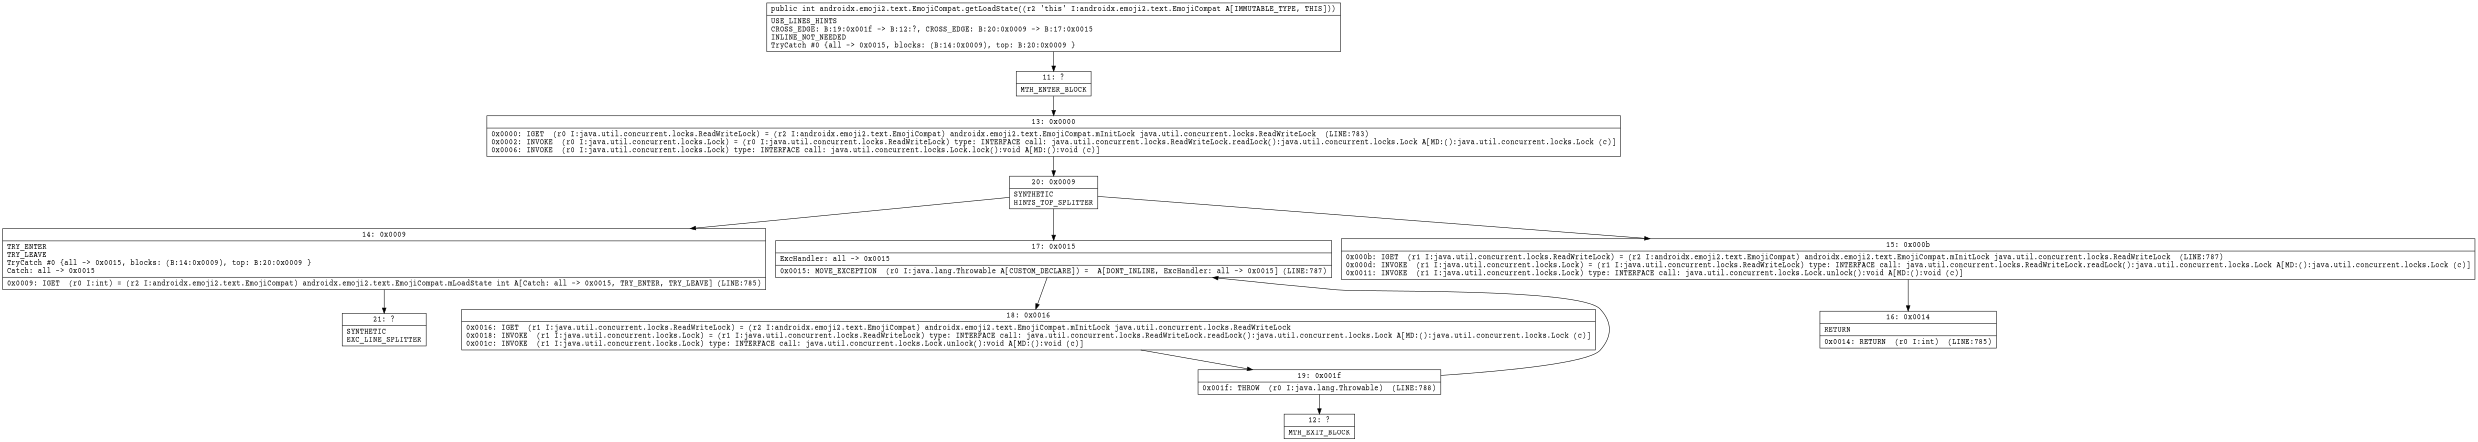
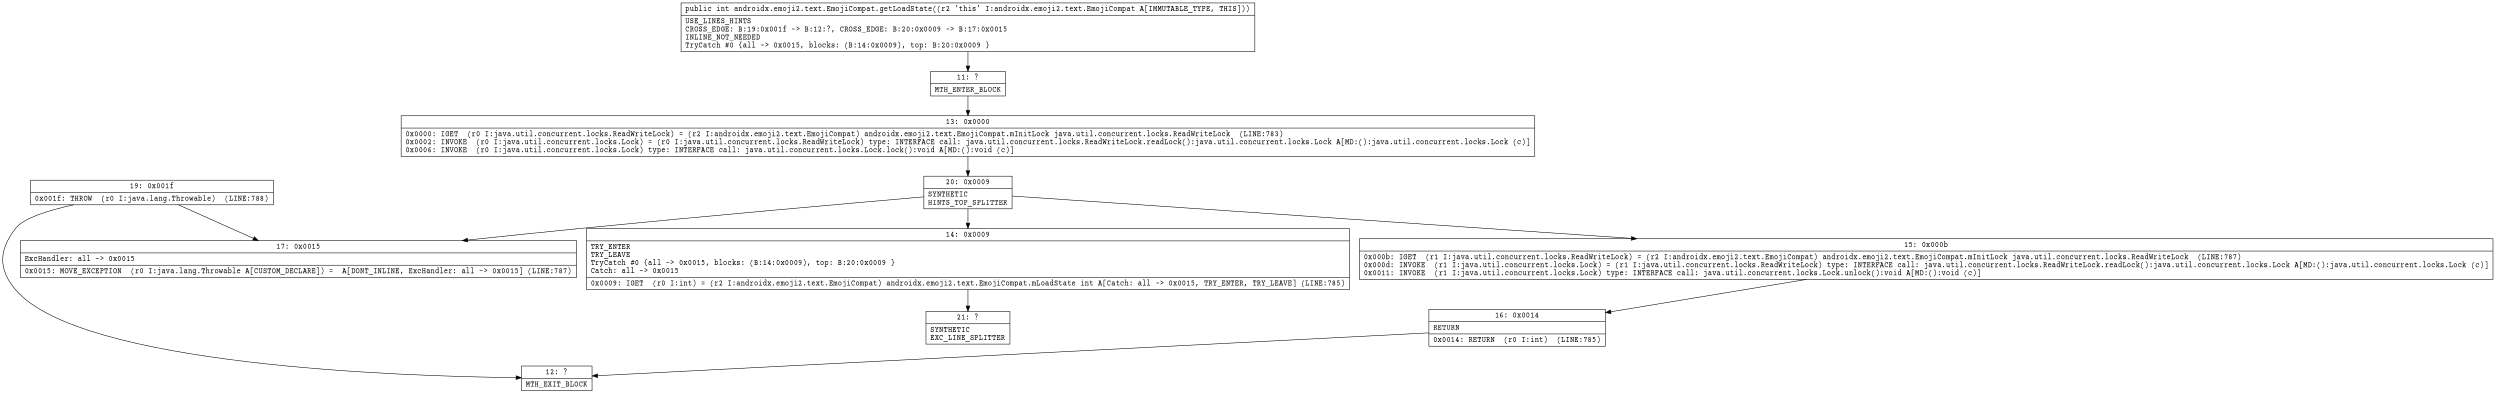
(1029, 330) -> none
none -> (1013, 354)
